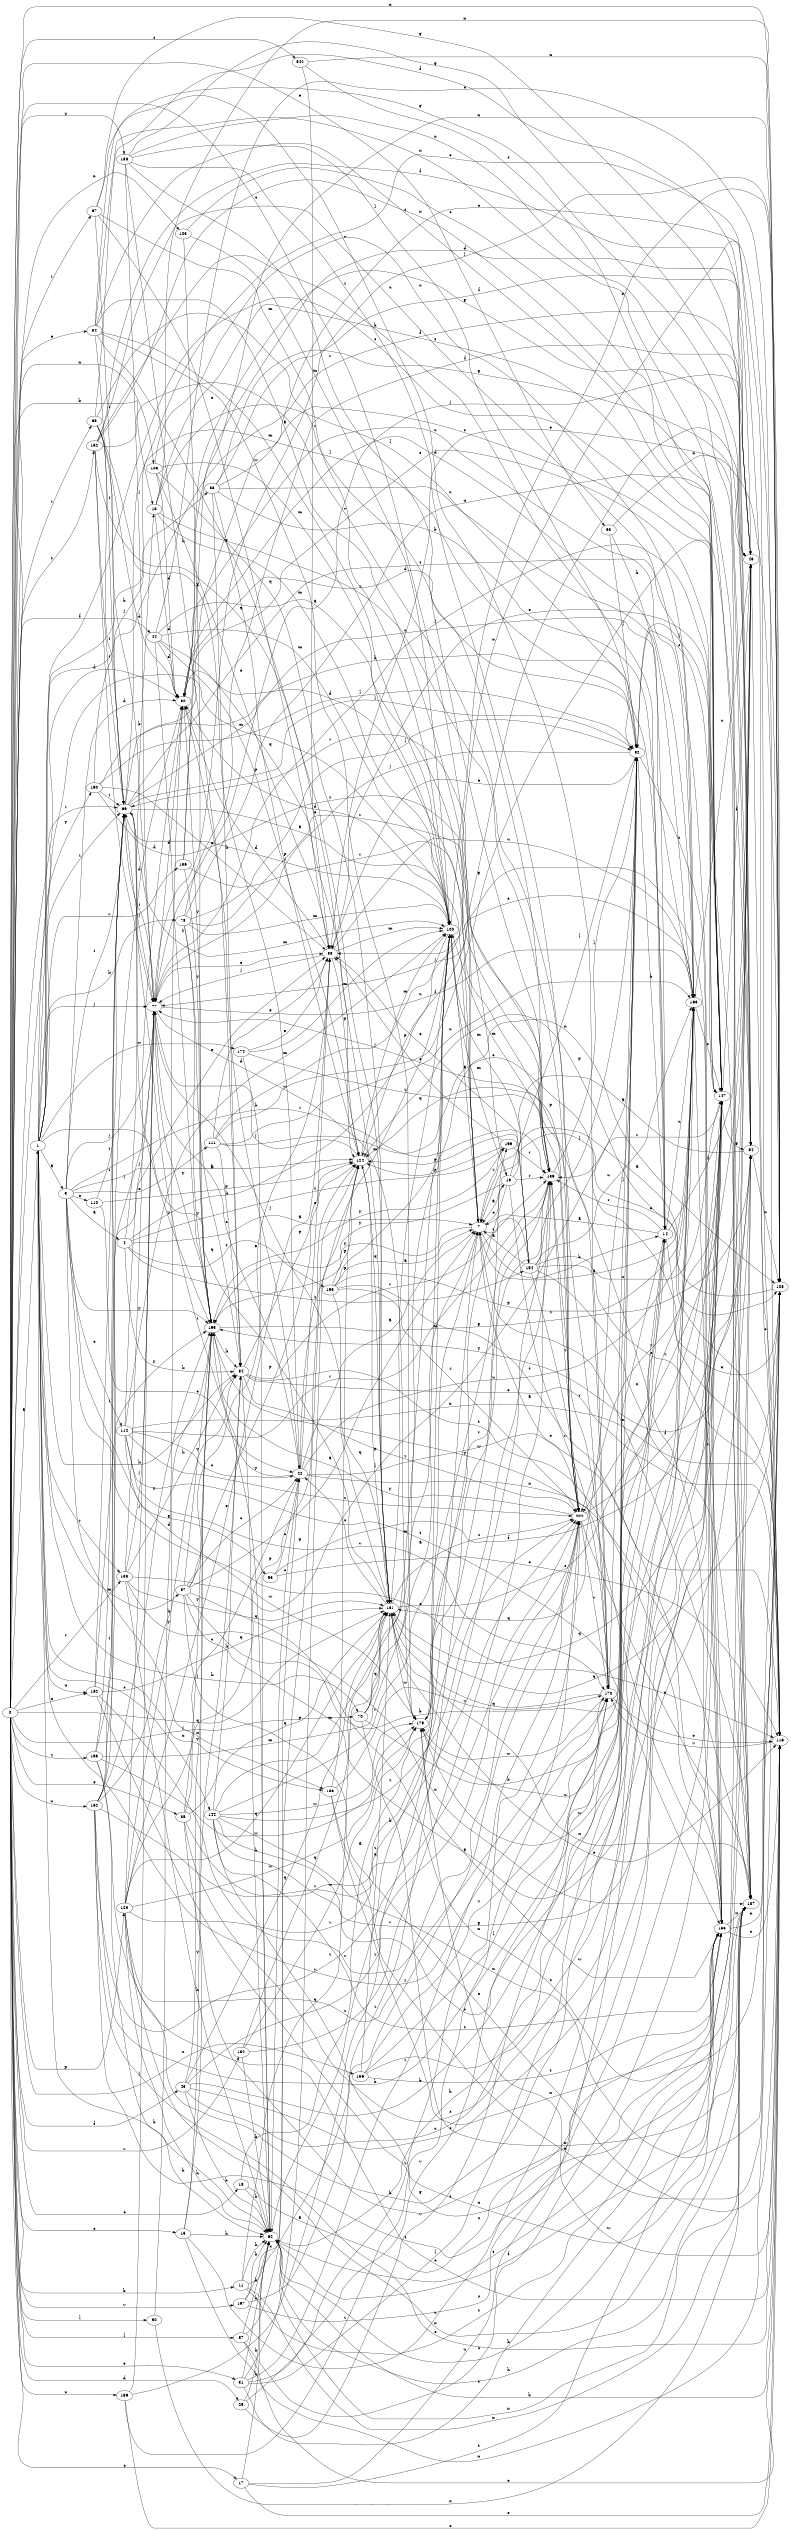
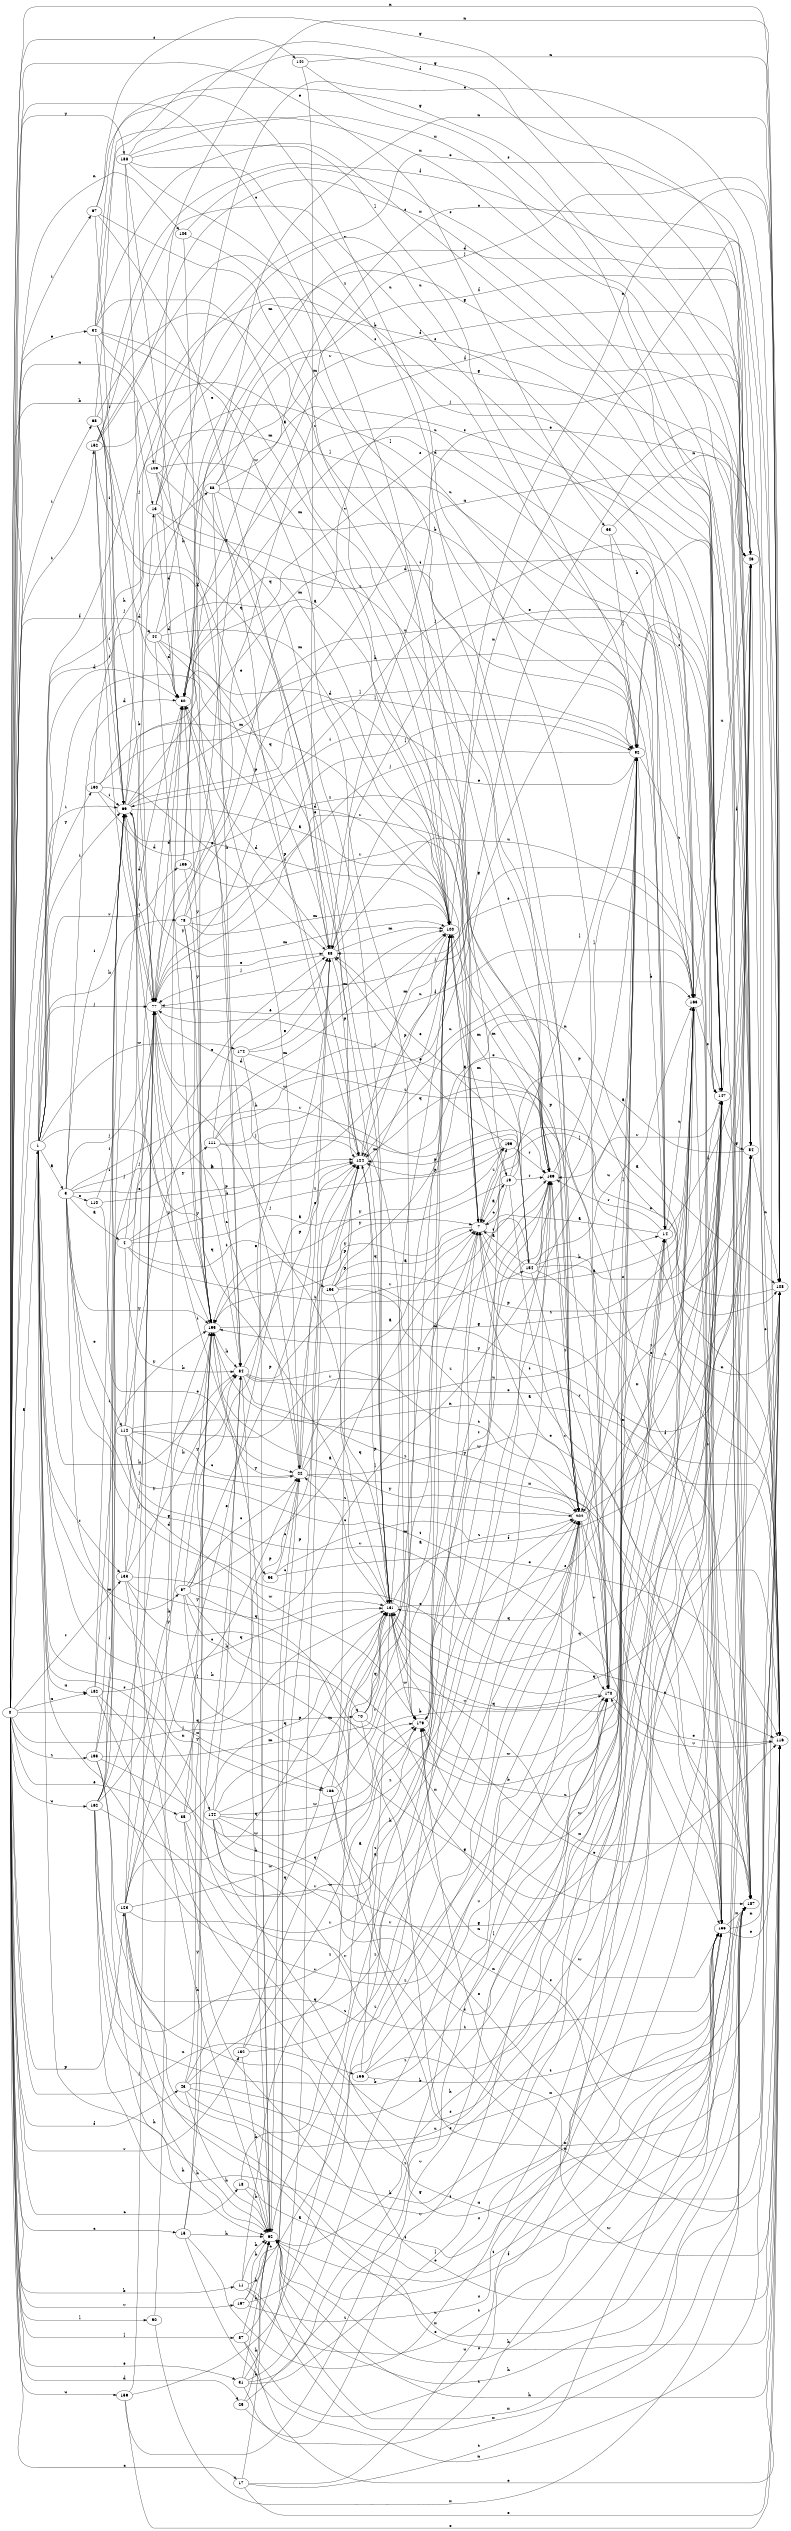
(300, 62) -> (300, 62)
